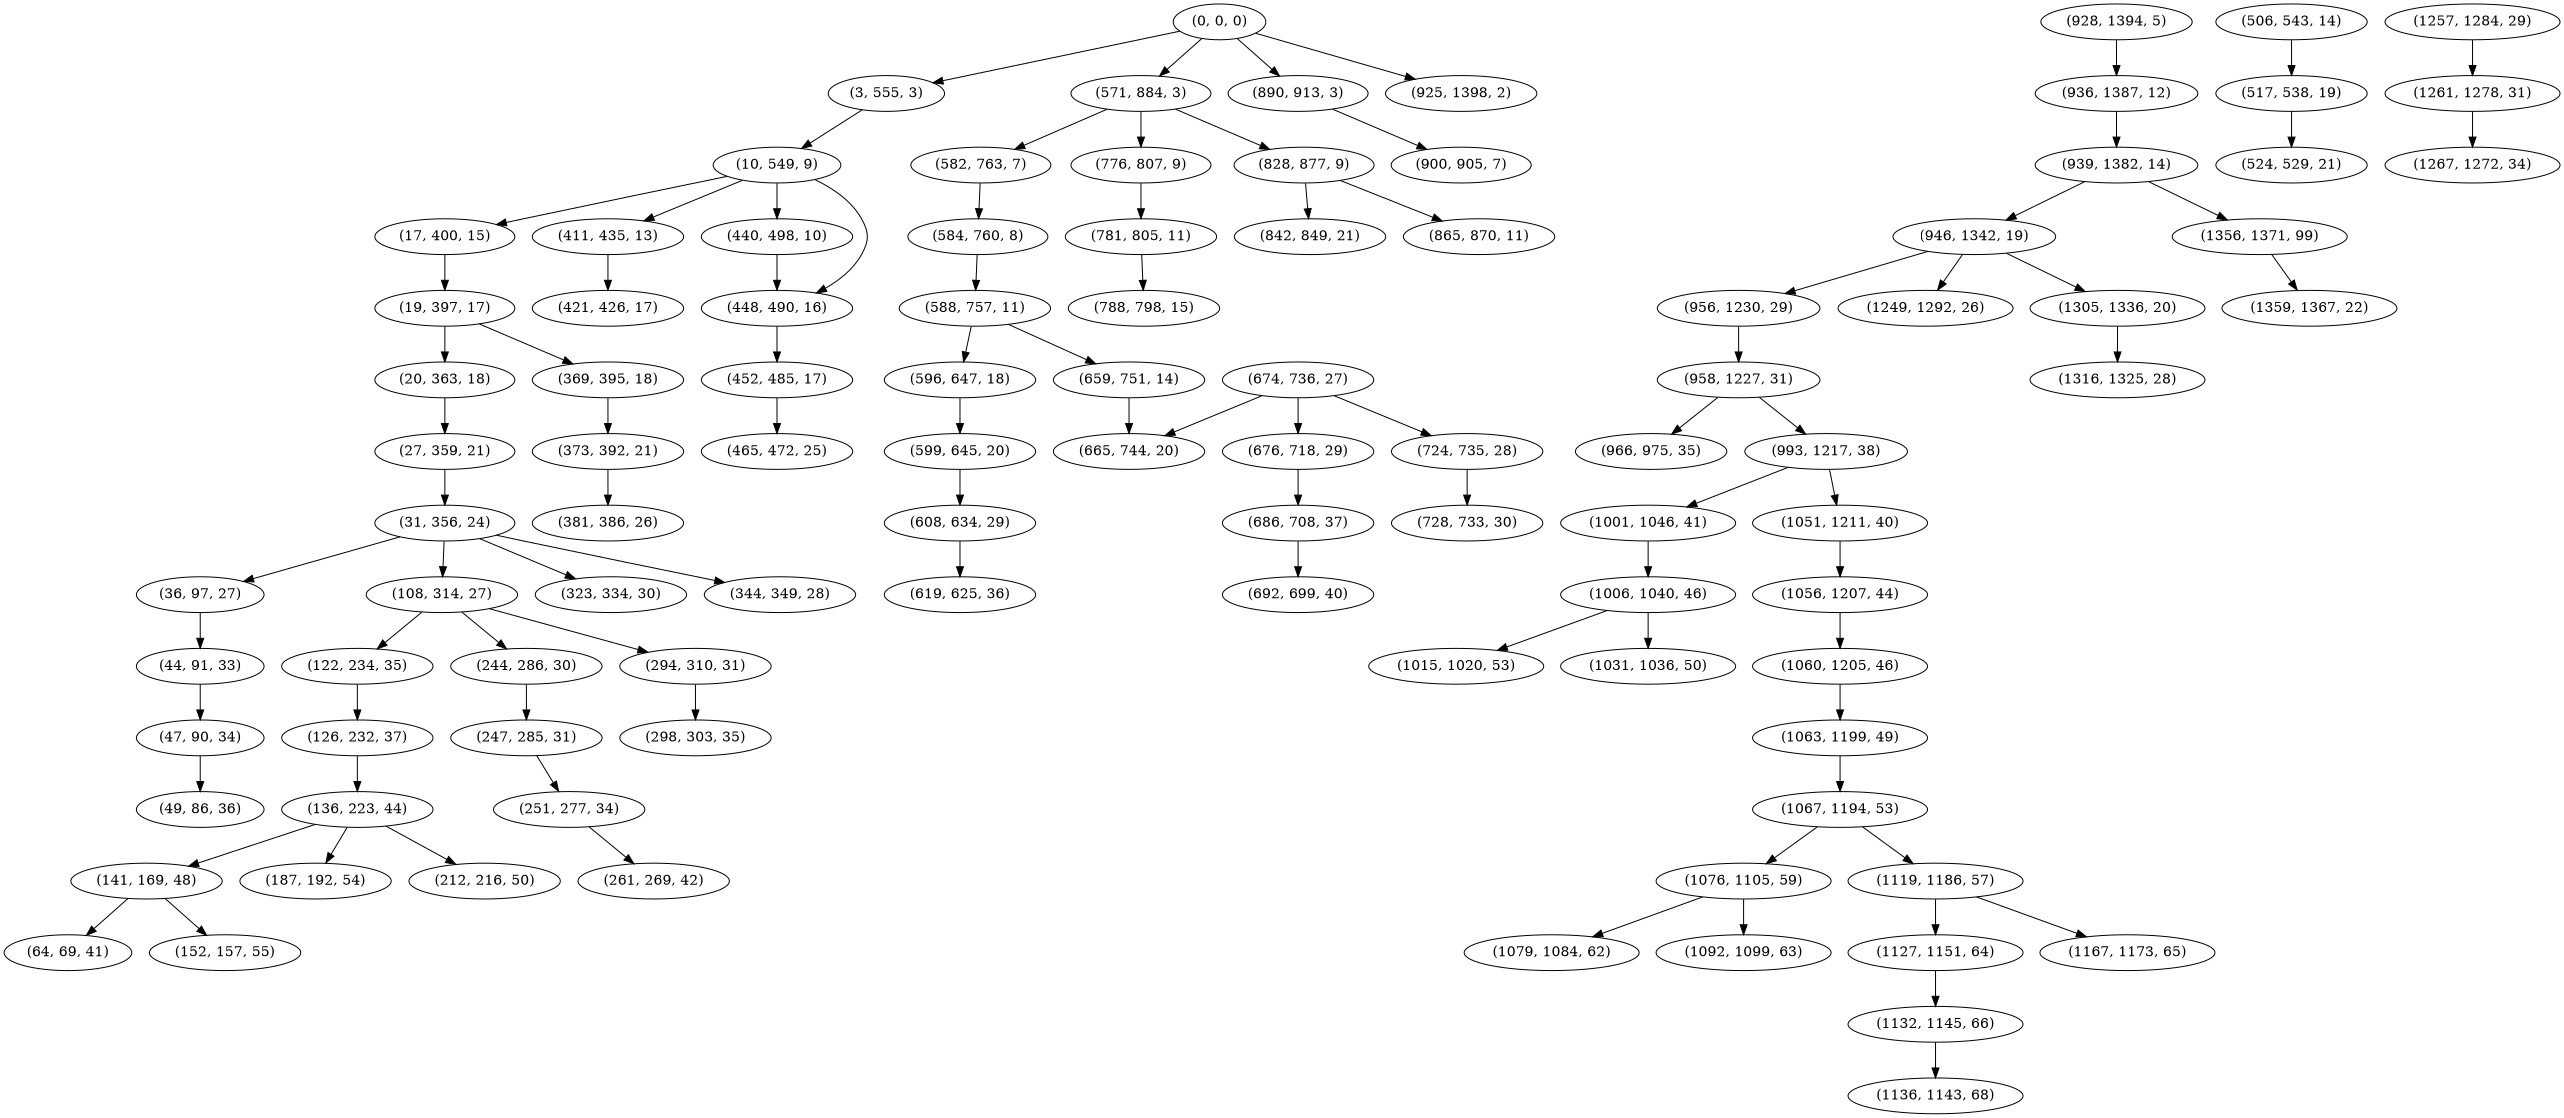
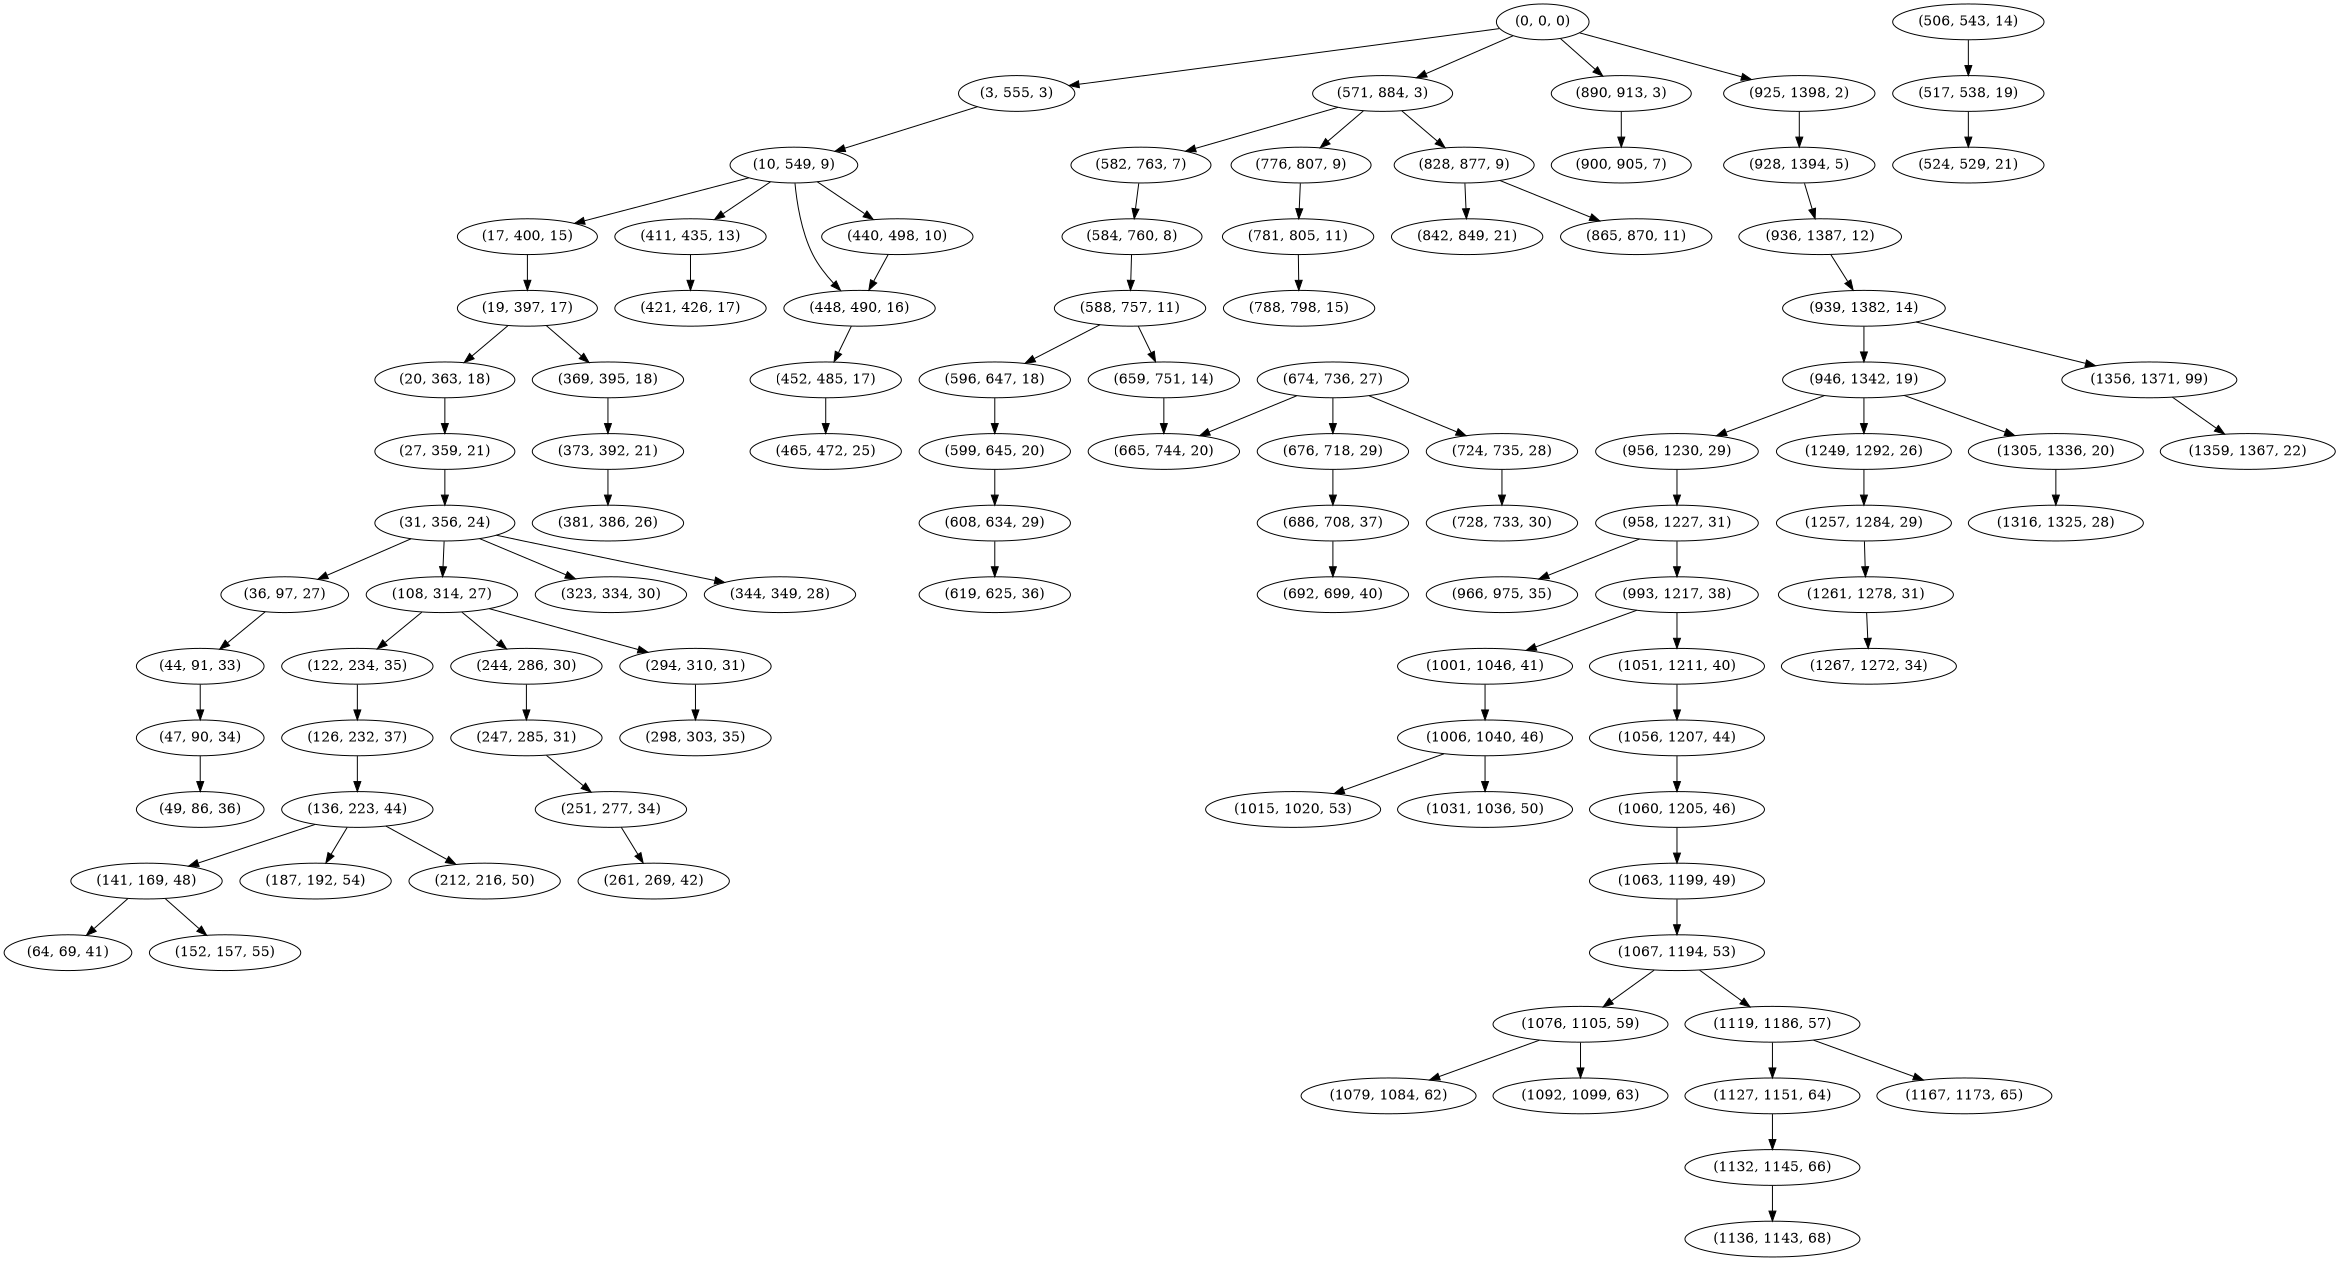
none -> (1799, 124)
none -> (1864, 482)
